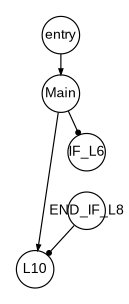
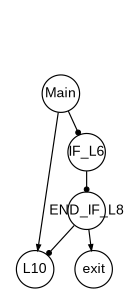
(61, 35) -> none
none -> (87, 179)
none -> (94, 269)
